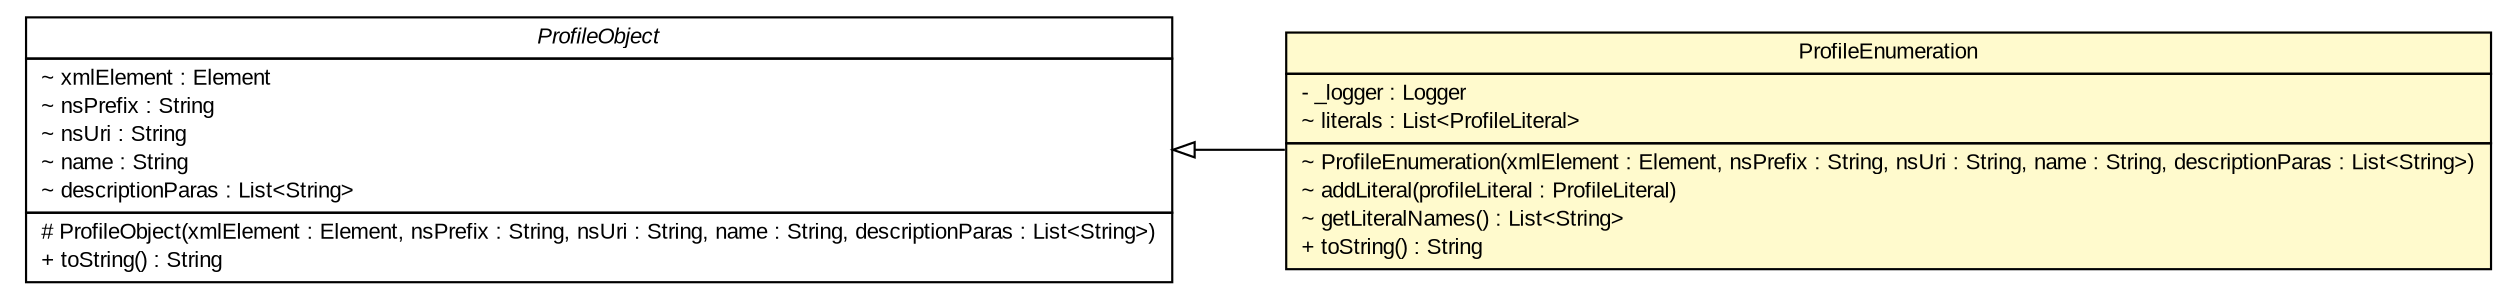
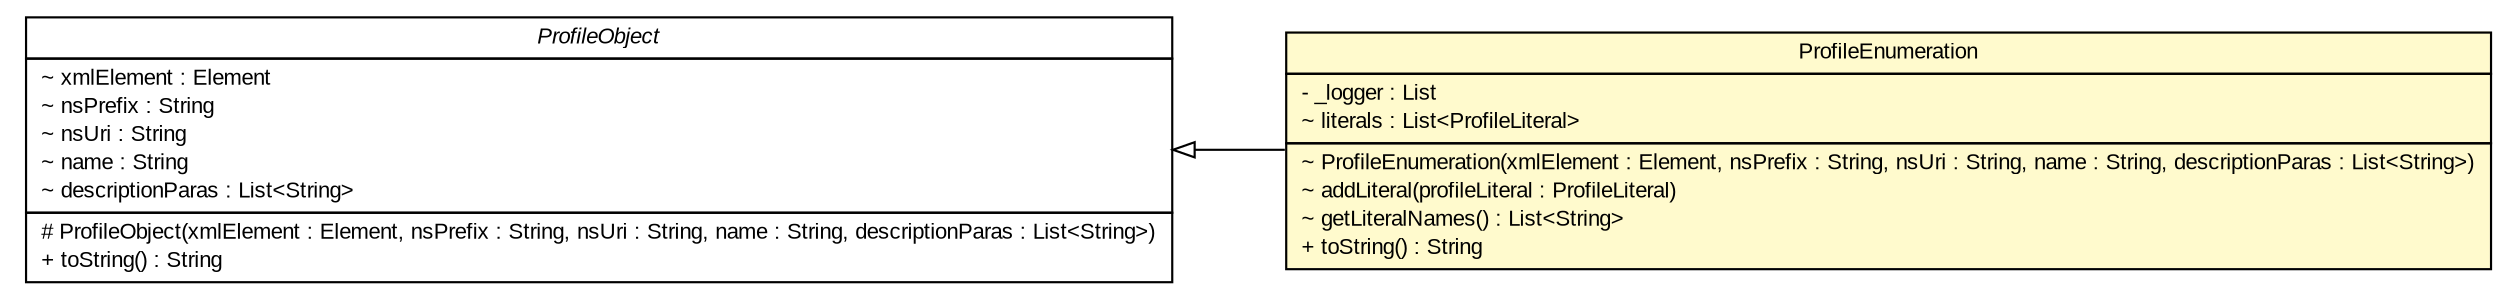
(1384, 93) -> (1370, 93)
